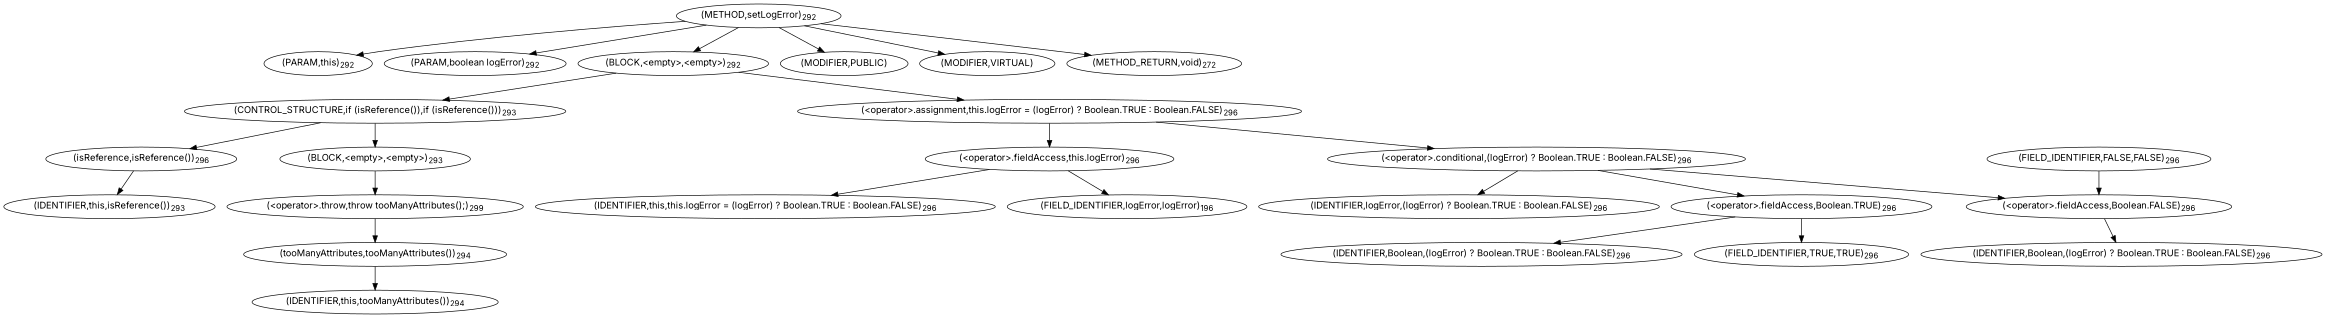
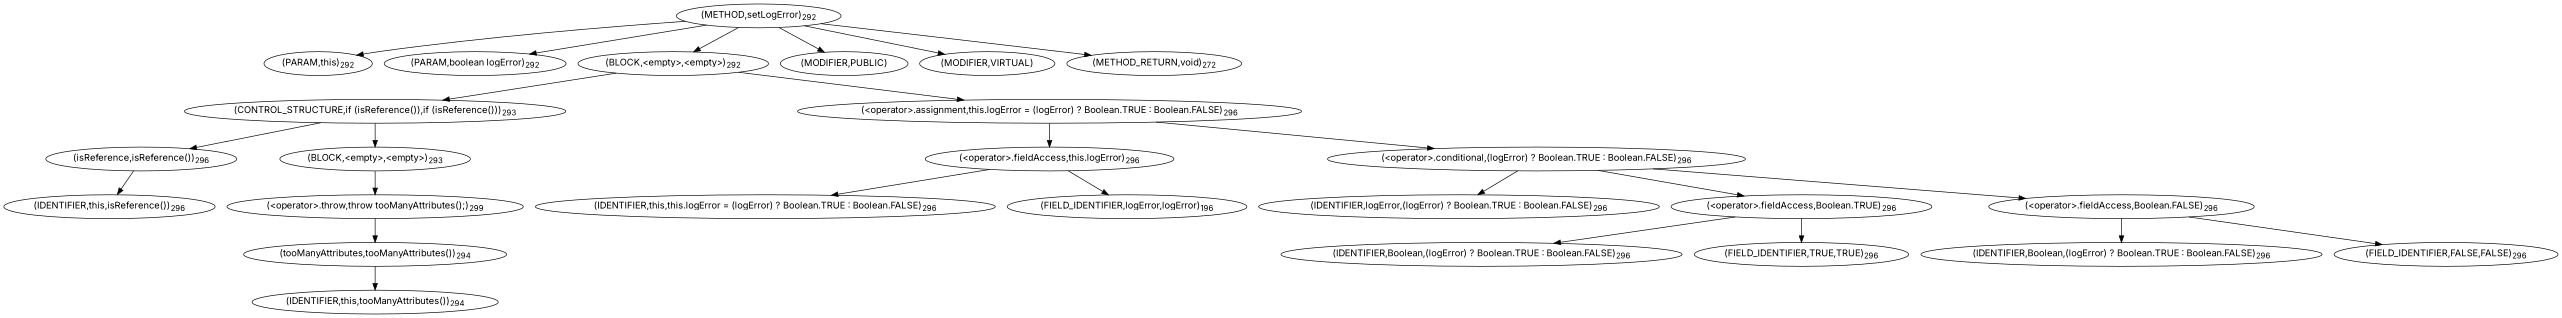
(2099, 180) -> (2282, 230)
(178, 206) -> (178, 206)
